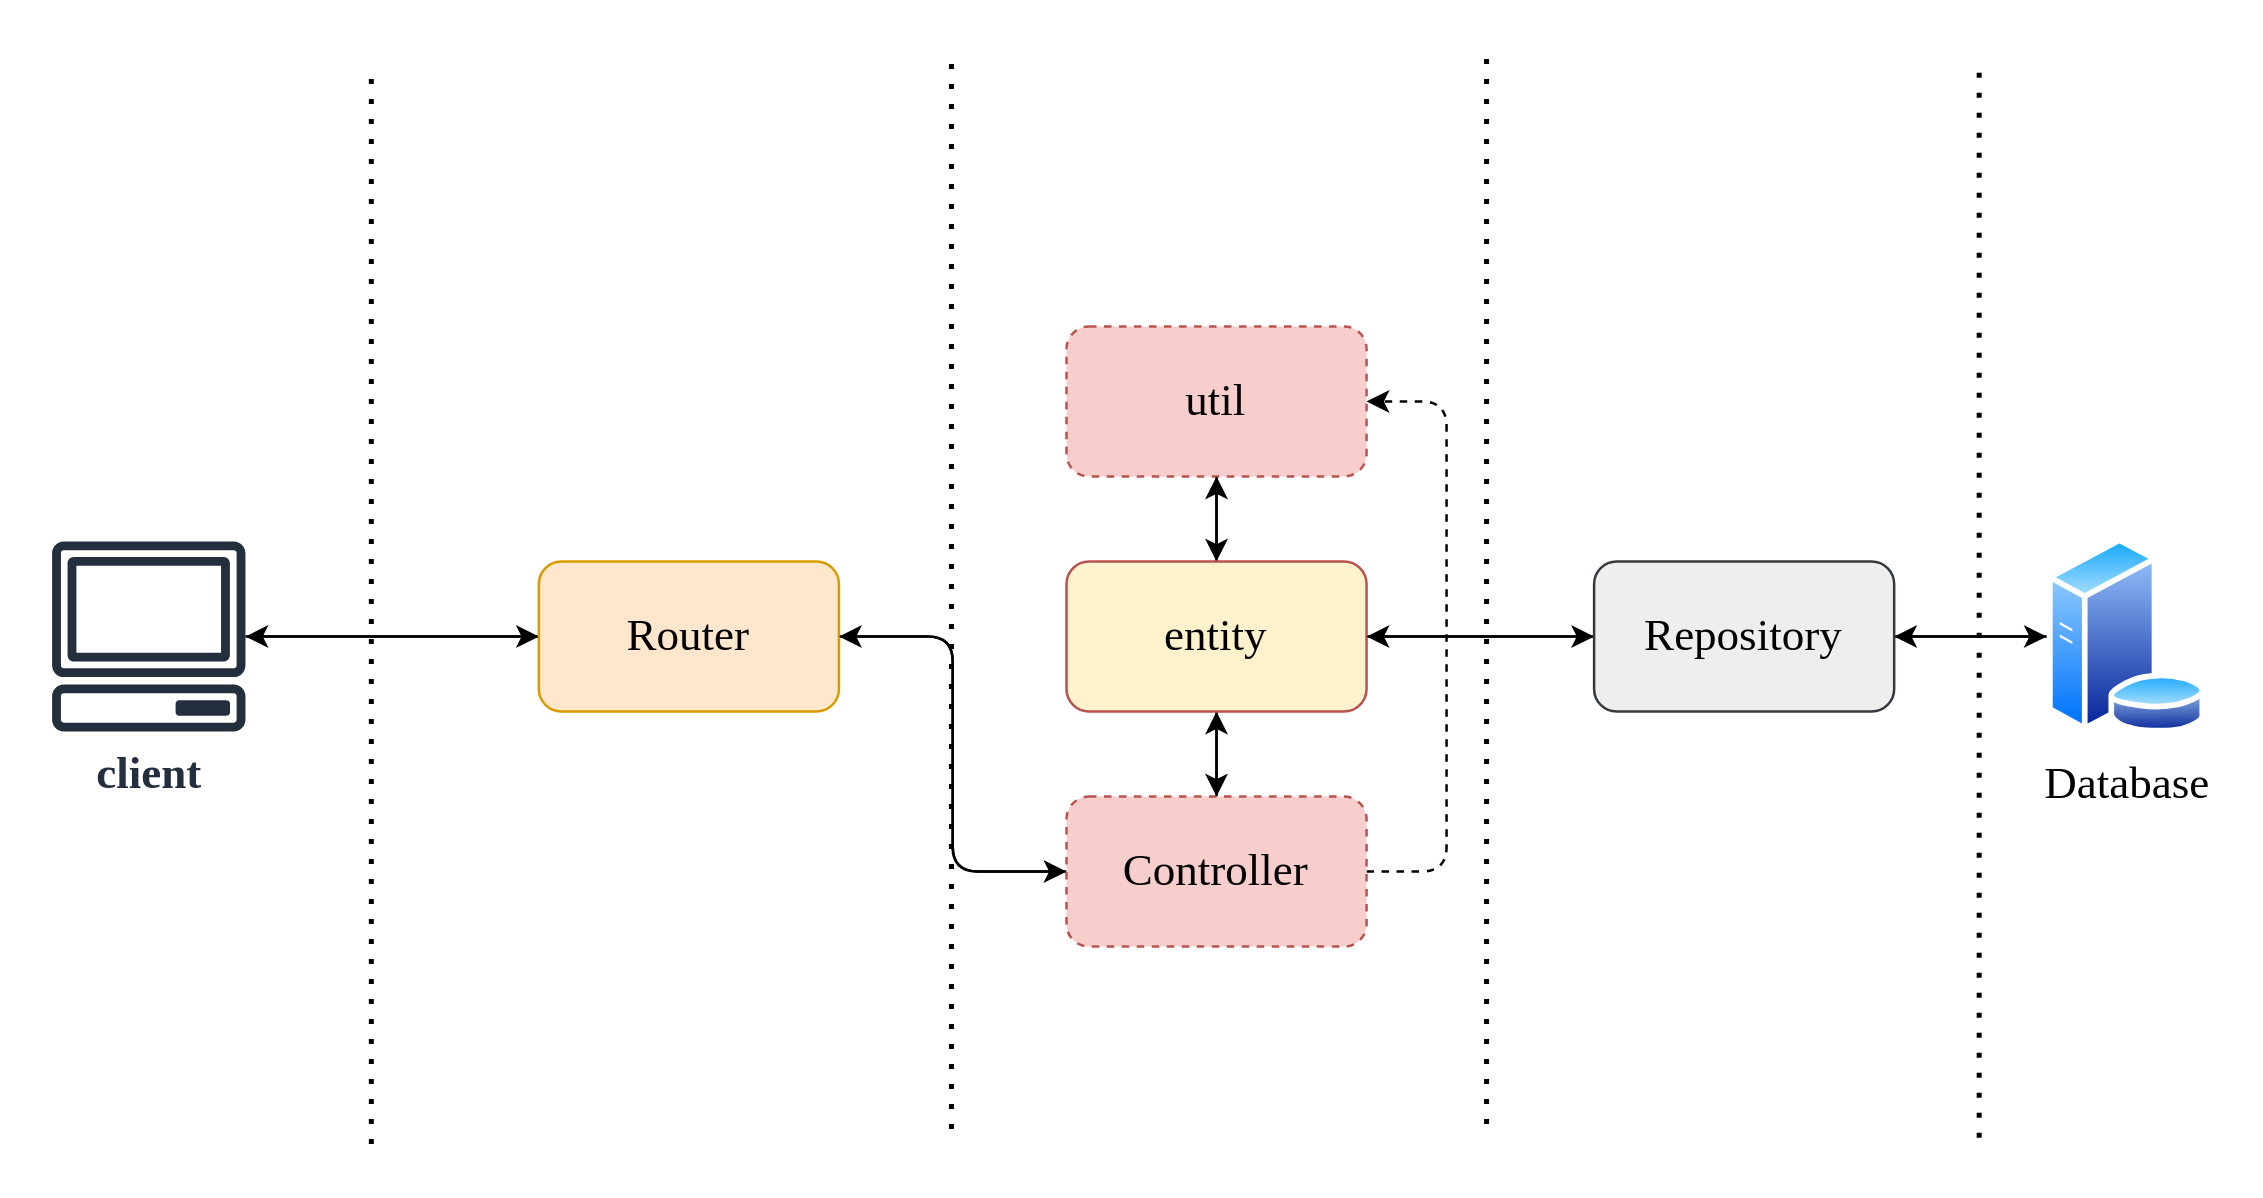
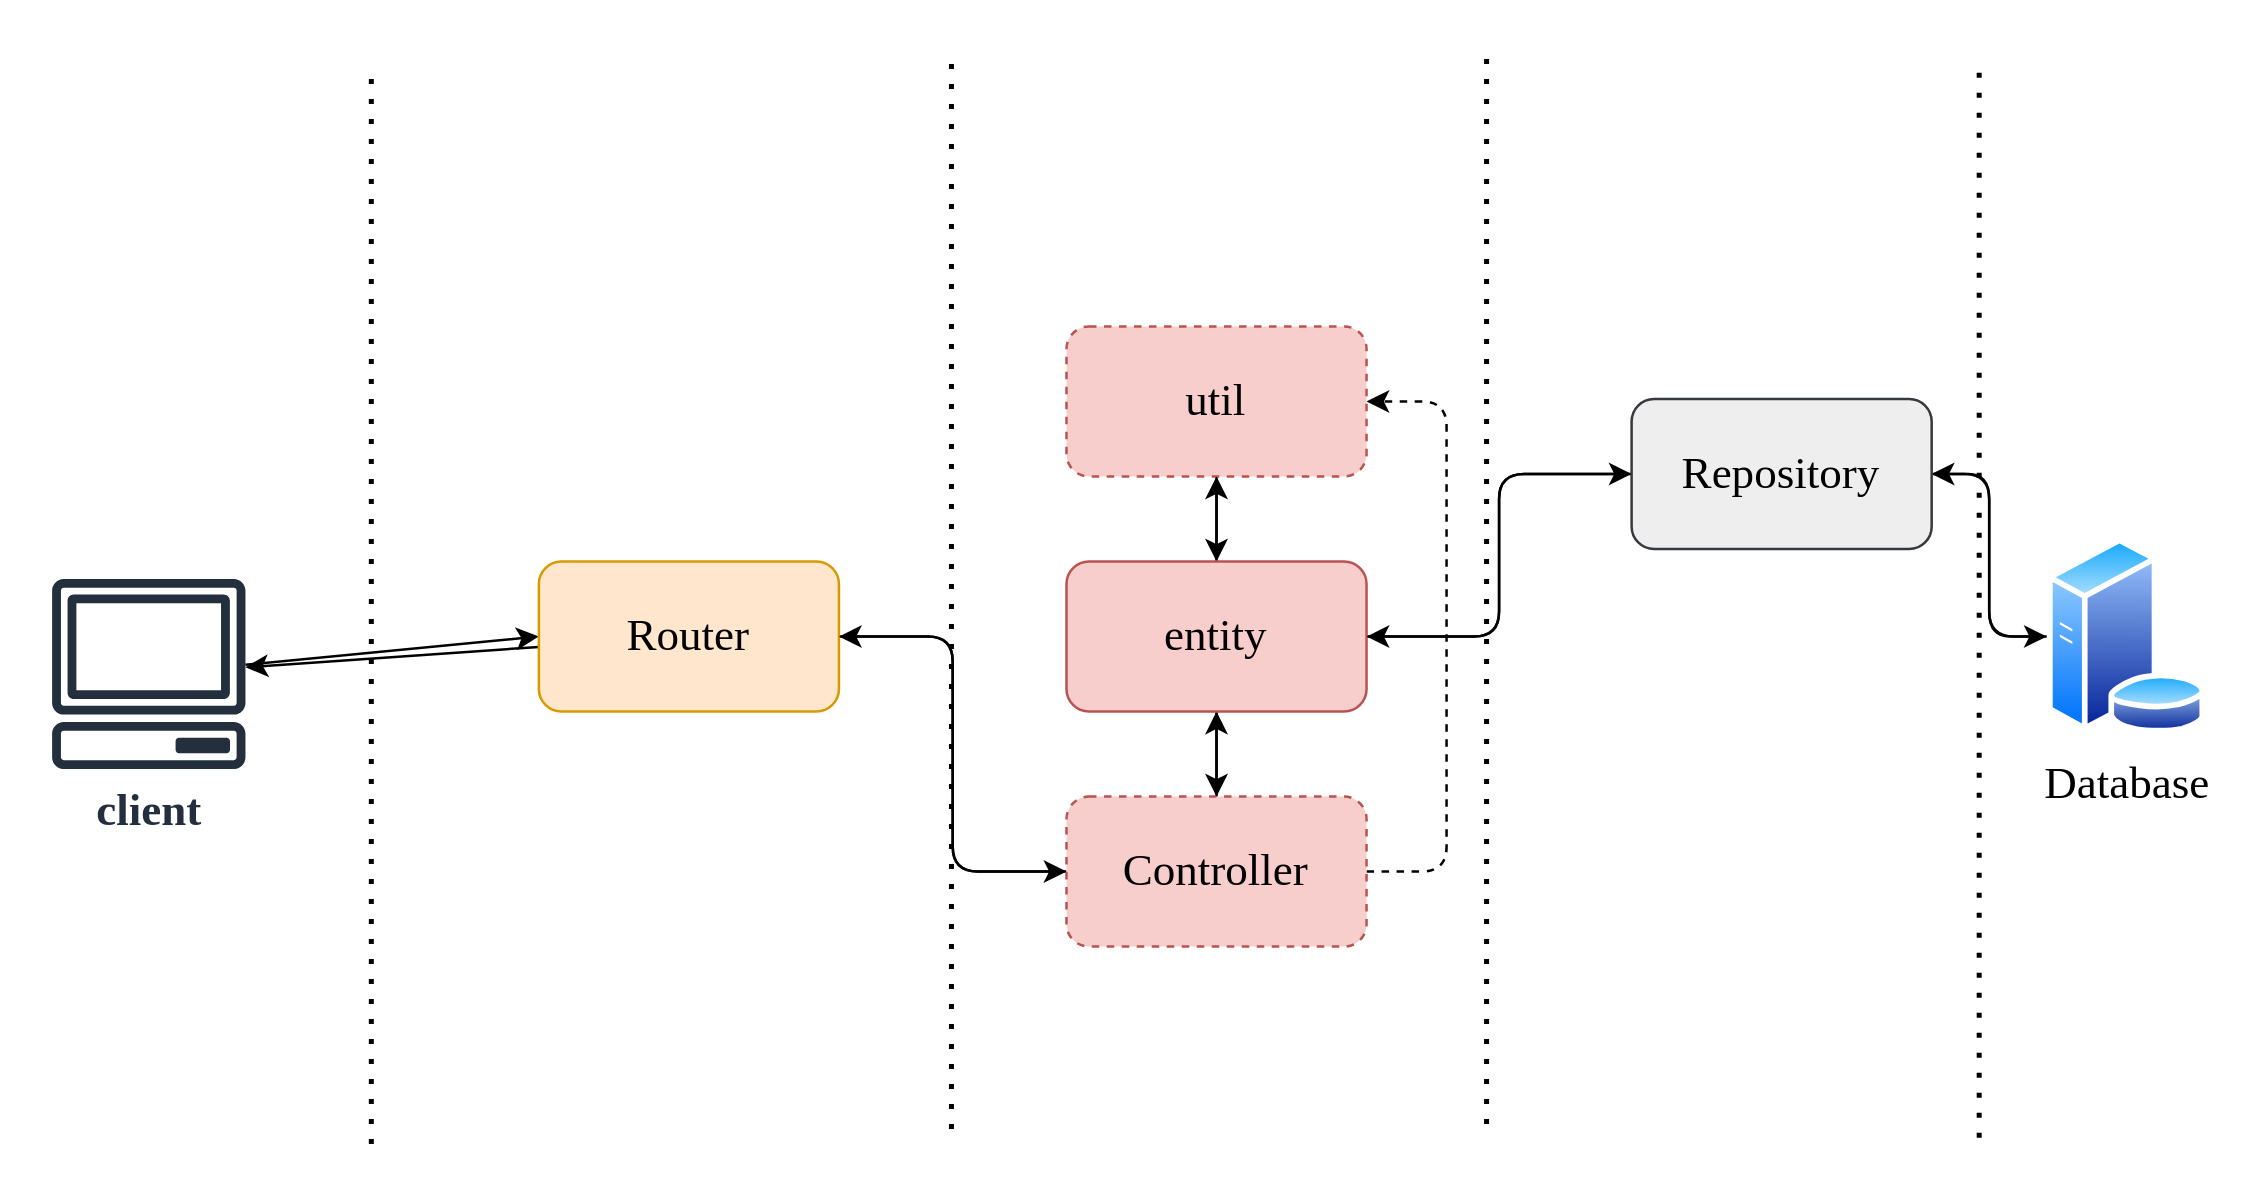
(149, 636) -> (149, 674)
(1216, 636) -> (1216, 636)
(1744, 636) -> (1781, 474)
